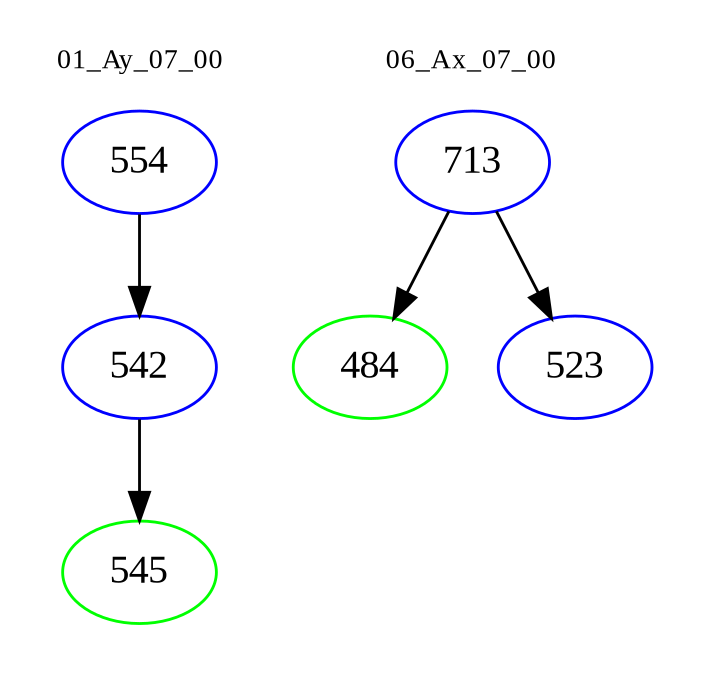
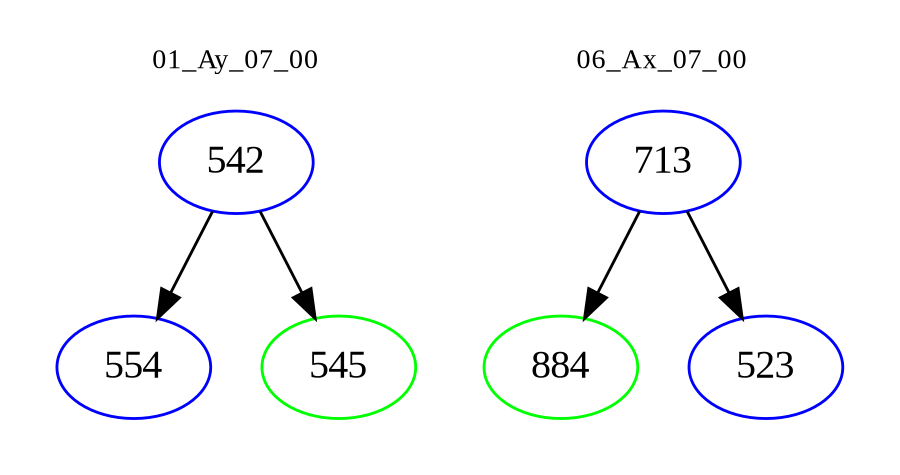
(140, 251) -> (192, 252)
(370, 367) -> (561, 367)
